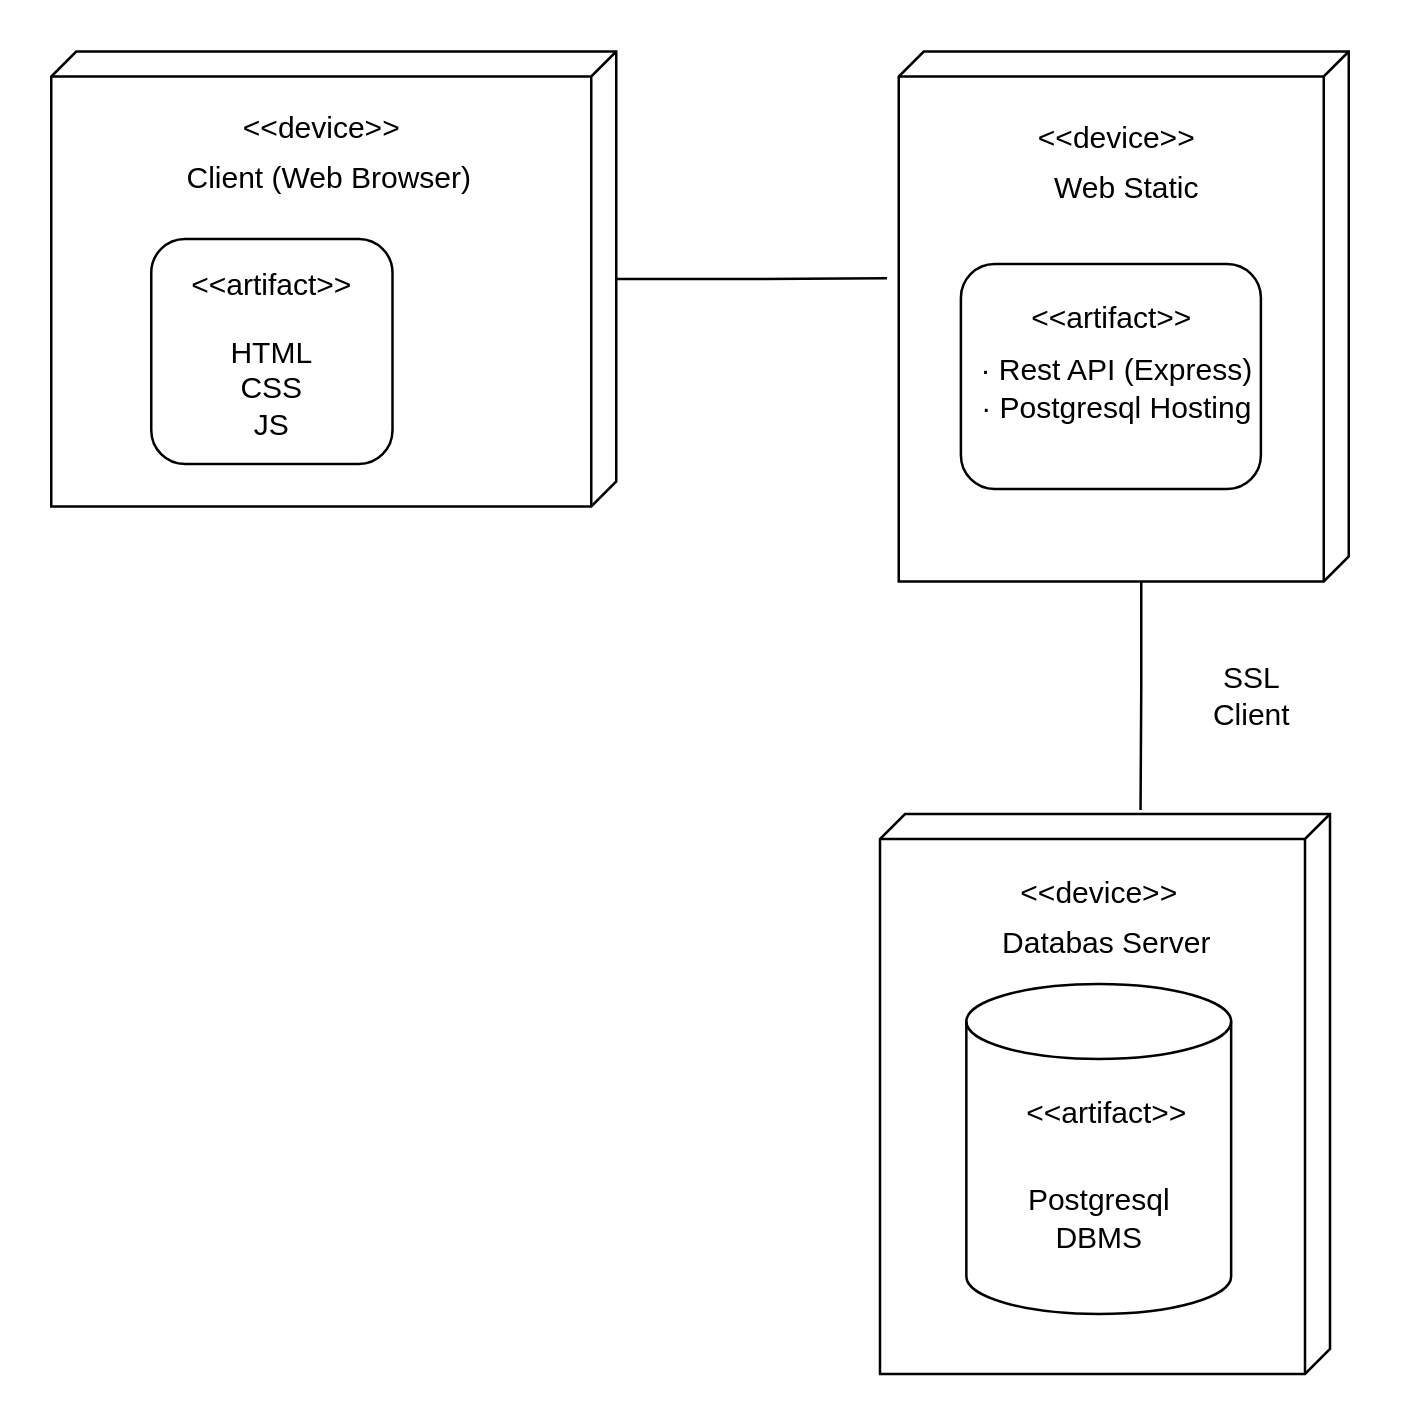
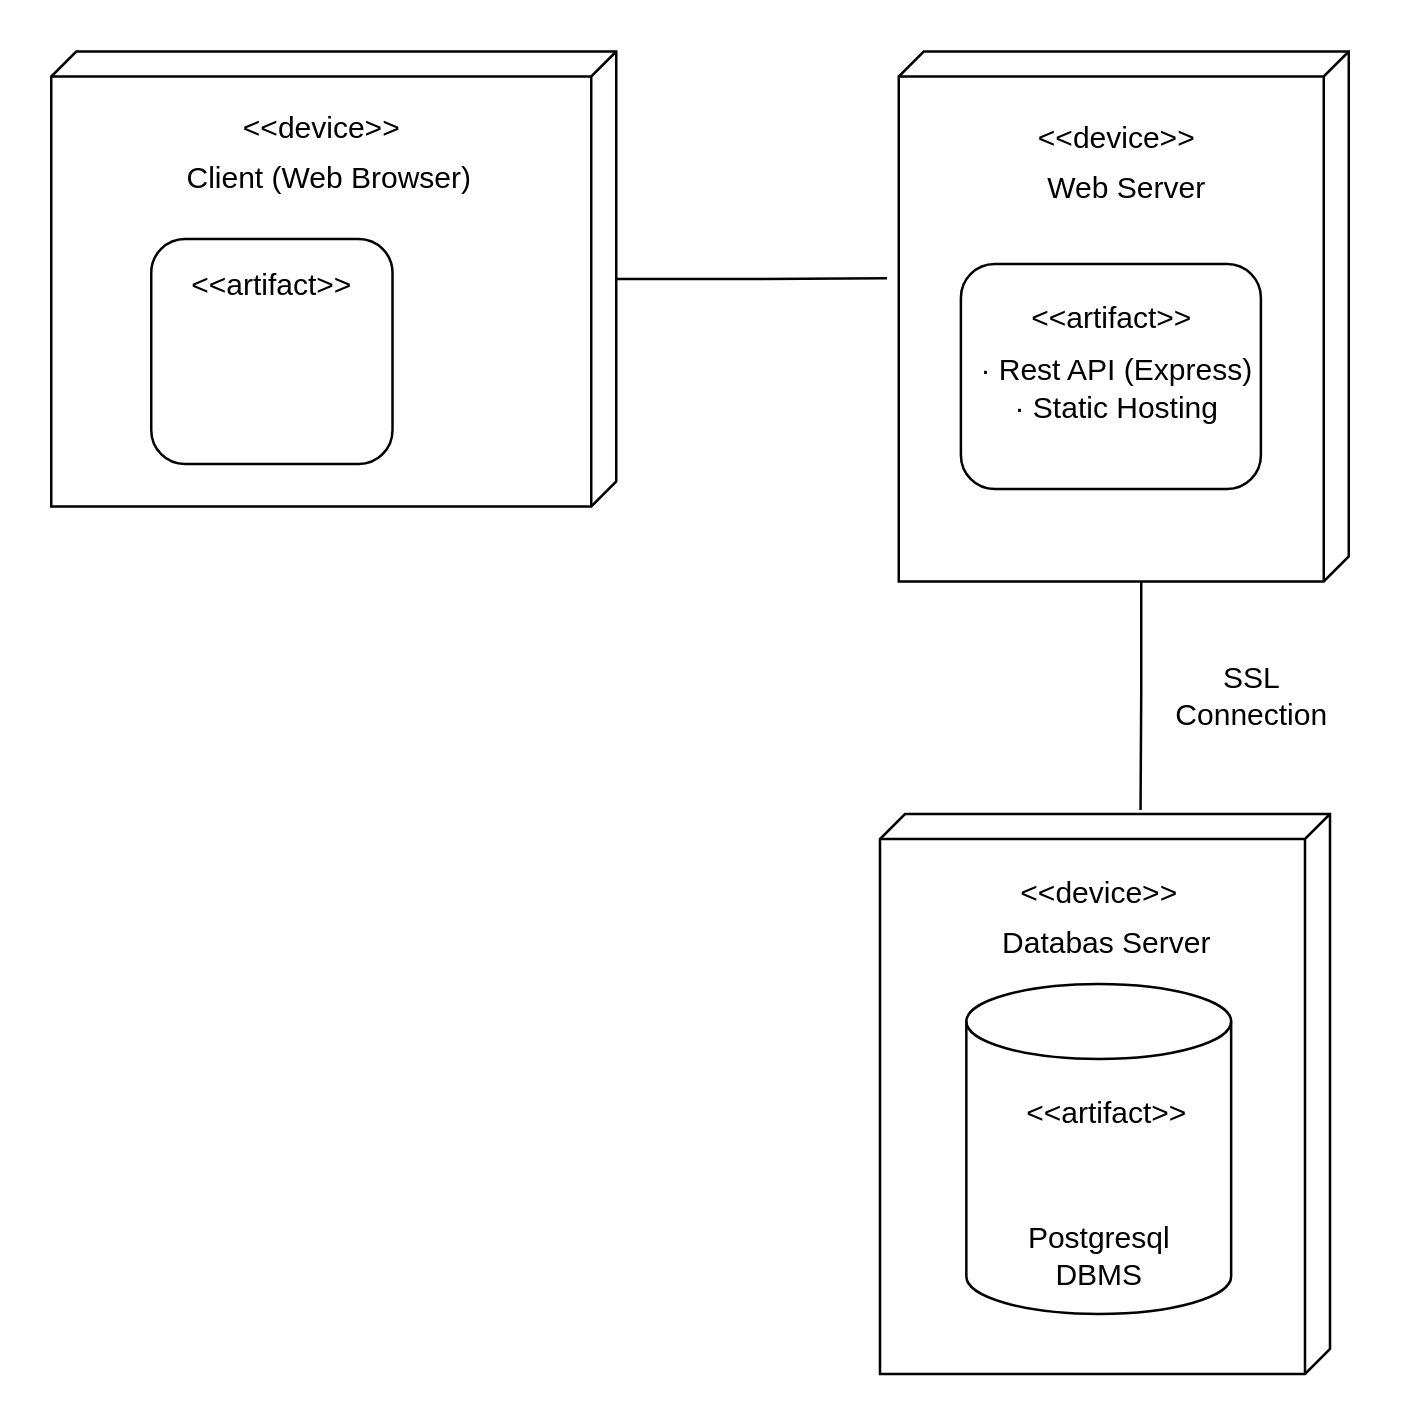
(1128, 189) -> (1128, 189)
(272, 388) -> none
(1118, 389) -> (1118, 389)
(1253, 696) -> (1253, 696)
(1099, 1218) -> (1099, 1255)
